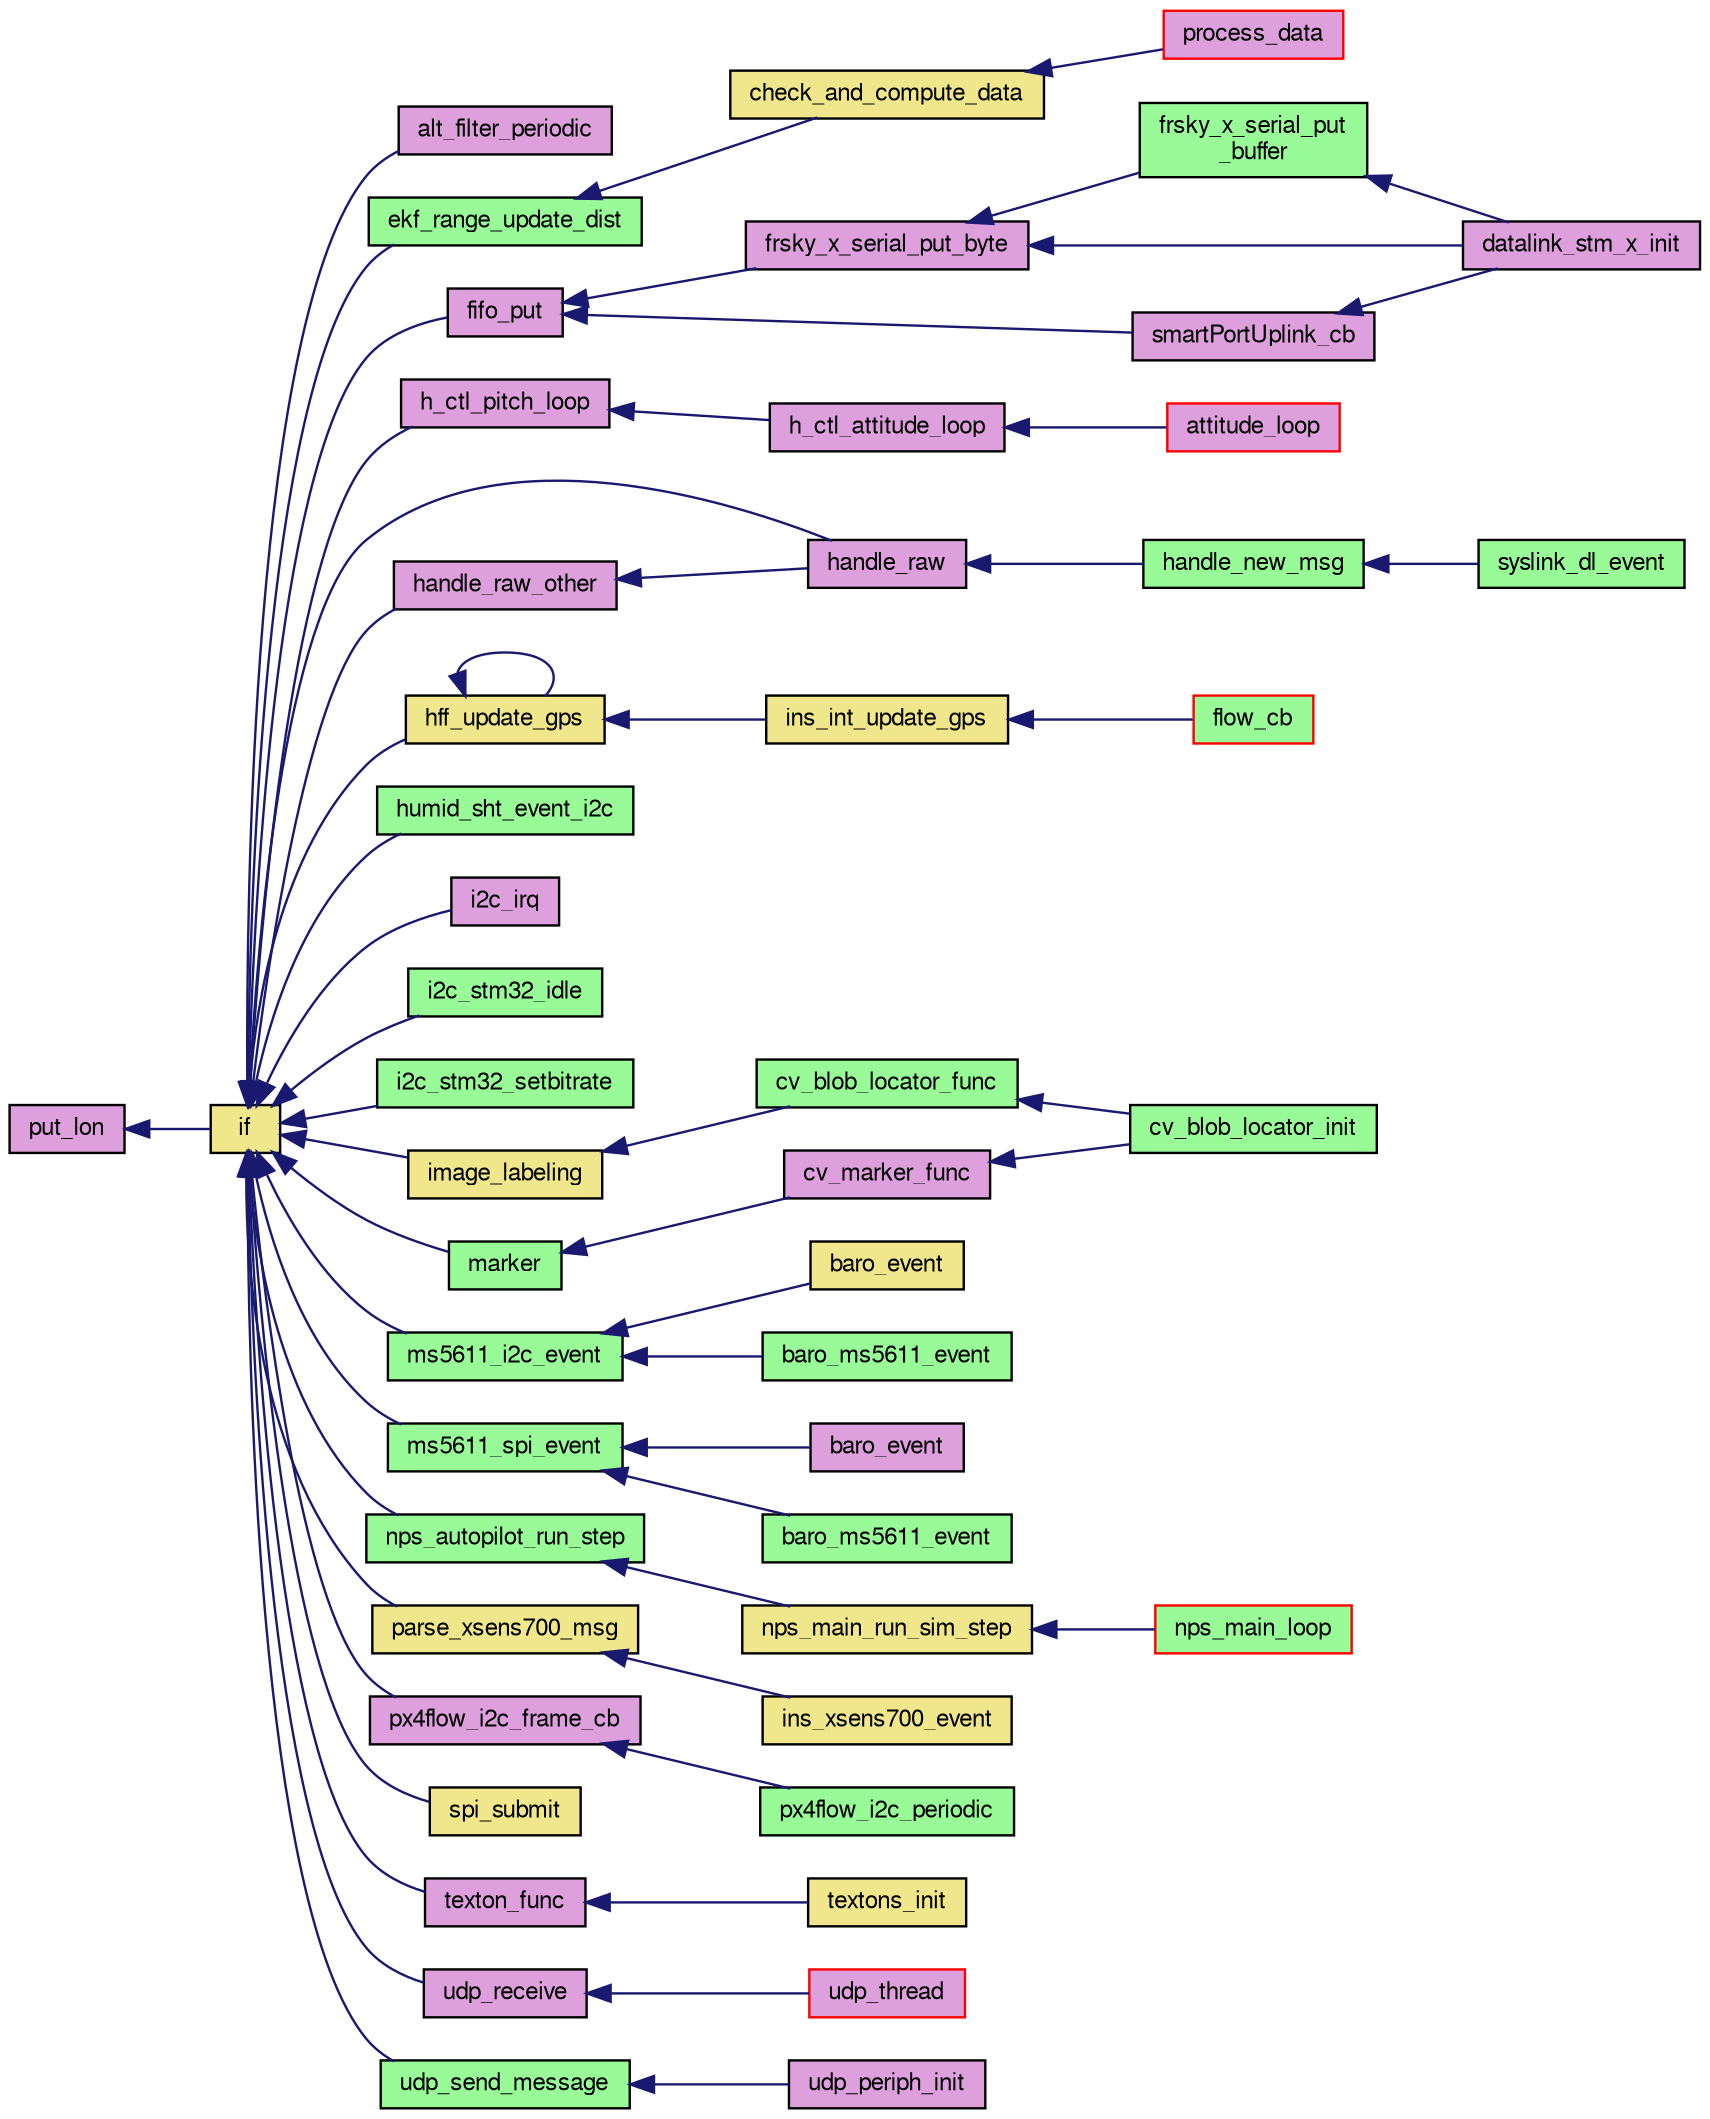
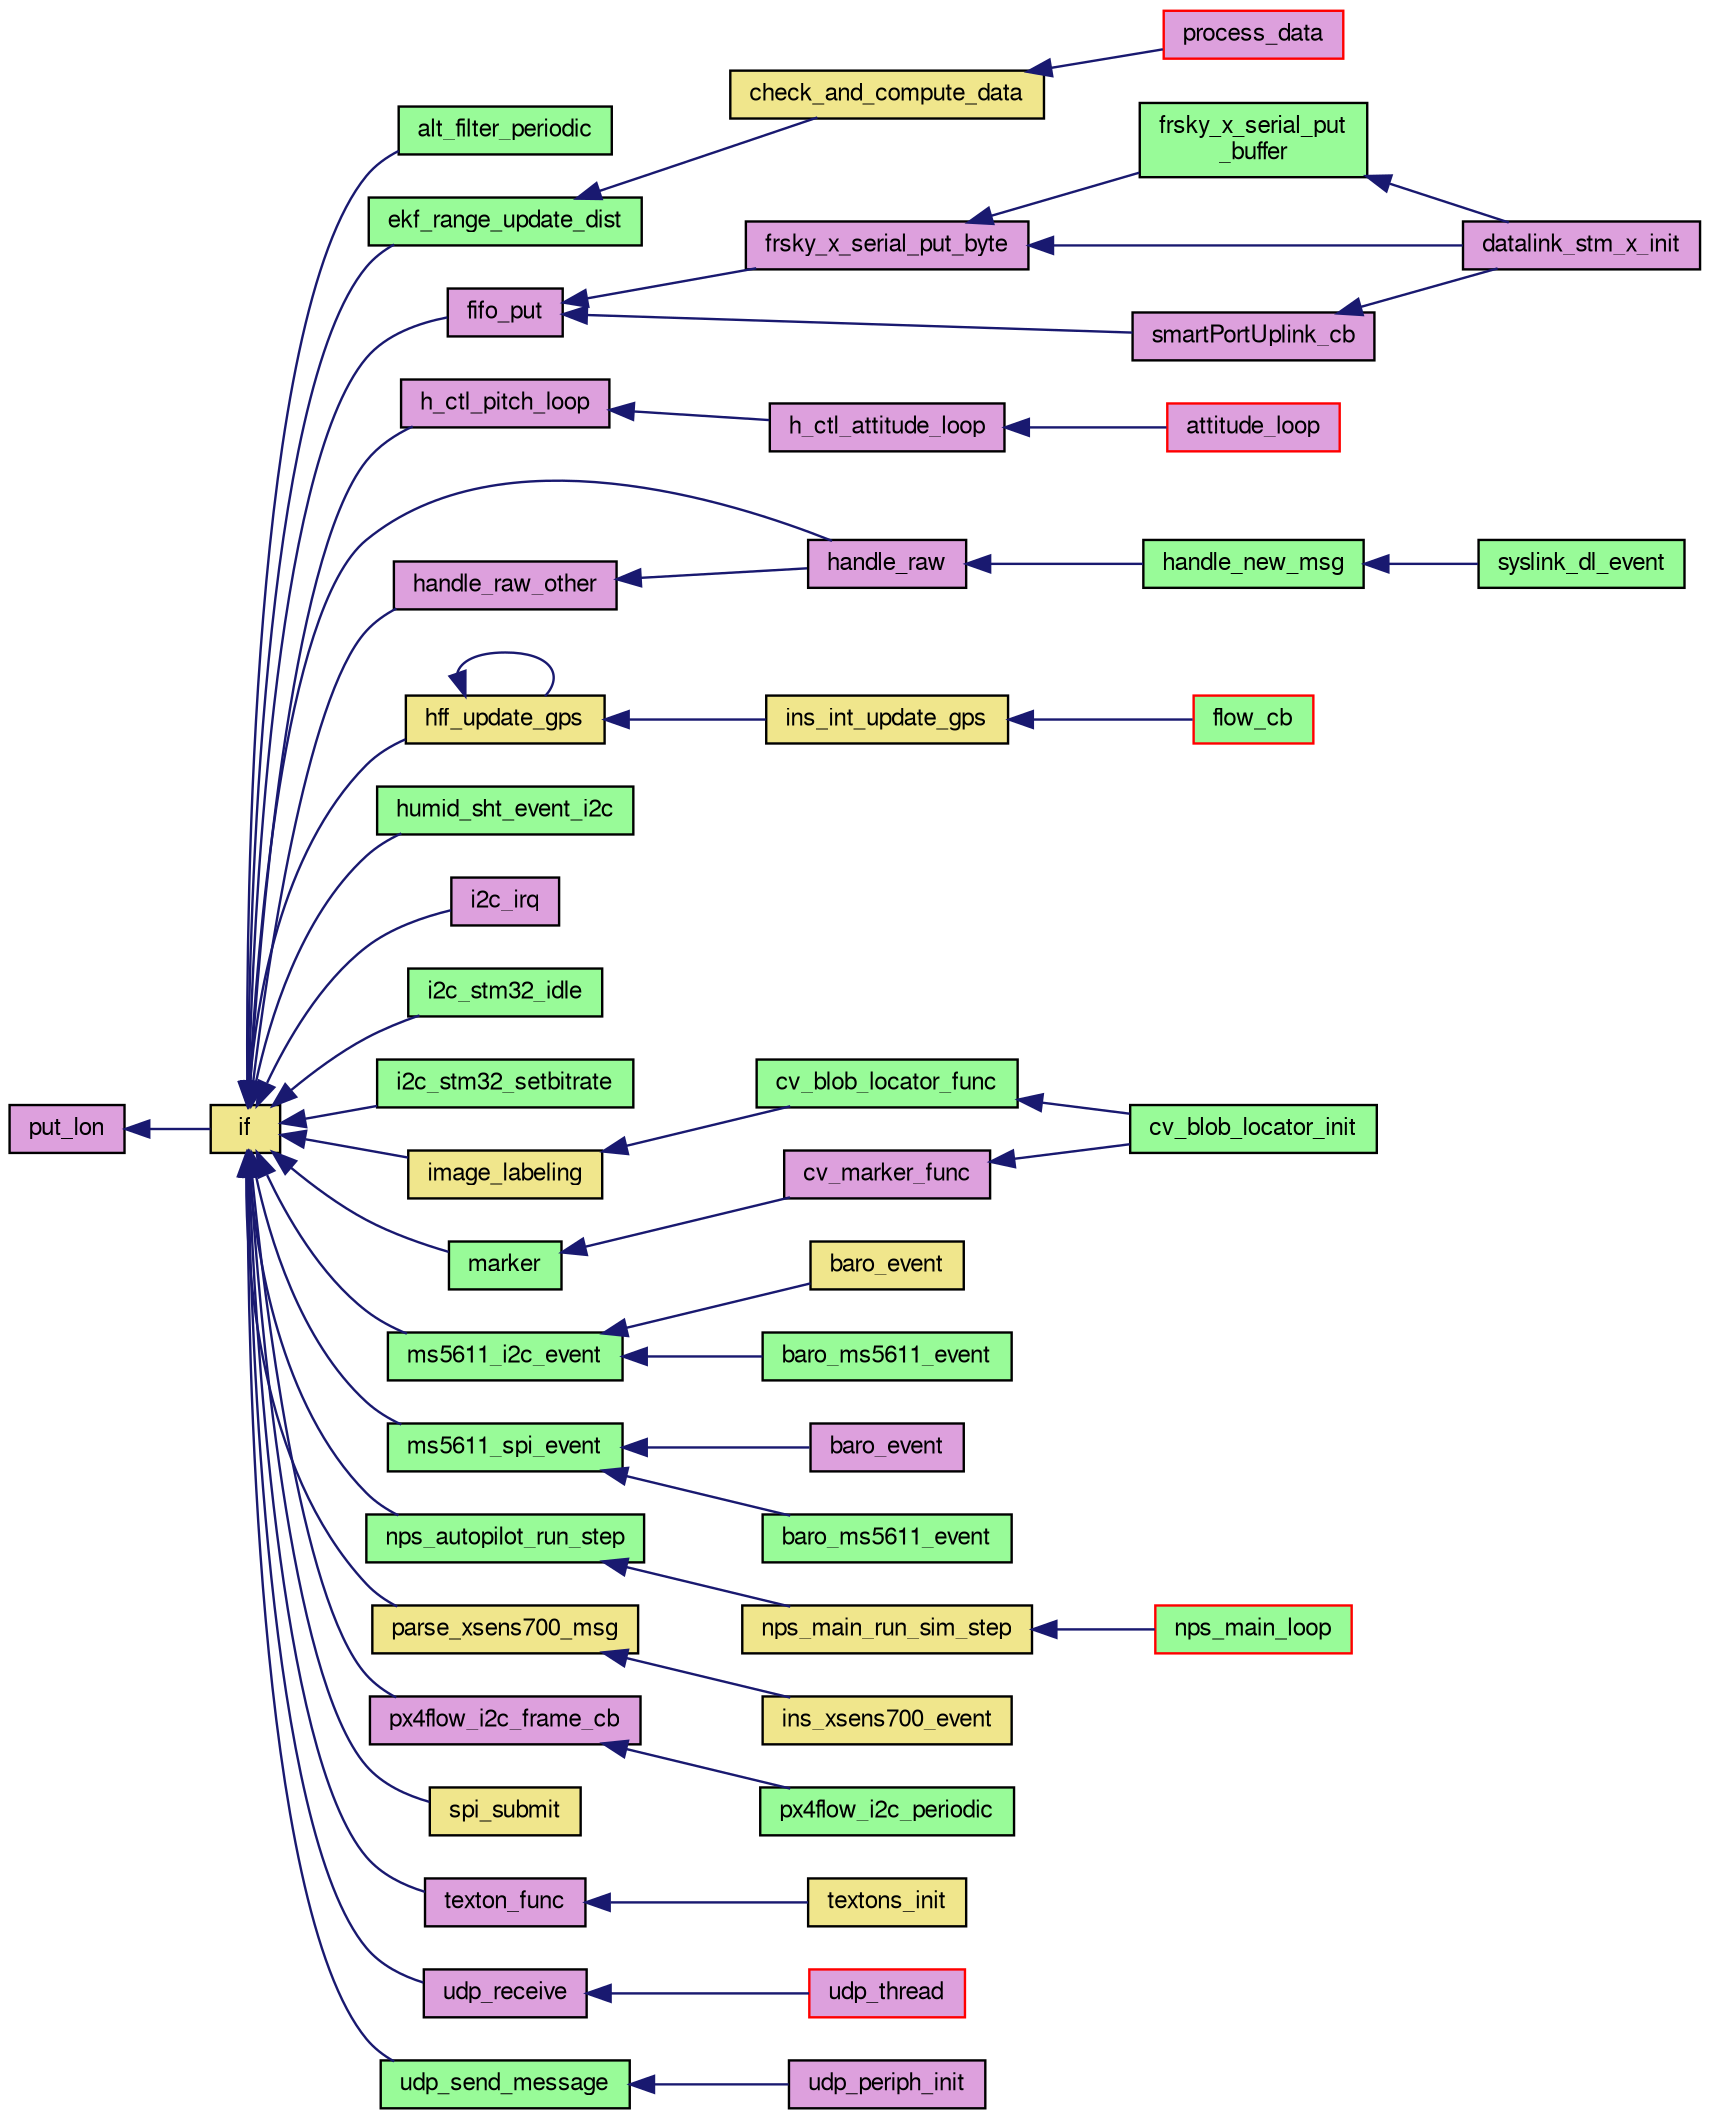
(505, 130) -> (505, 130)
